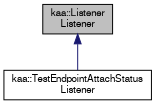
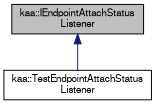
(78, 19) -> (78, 19)
